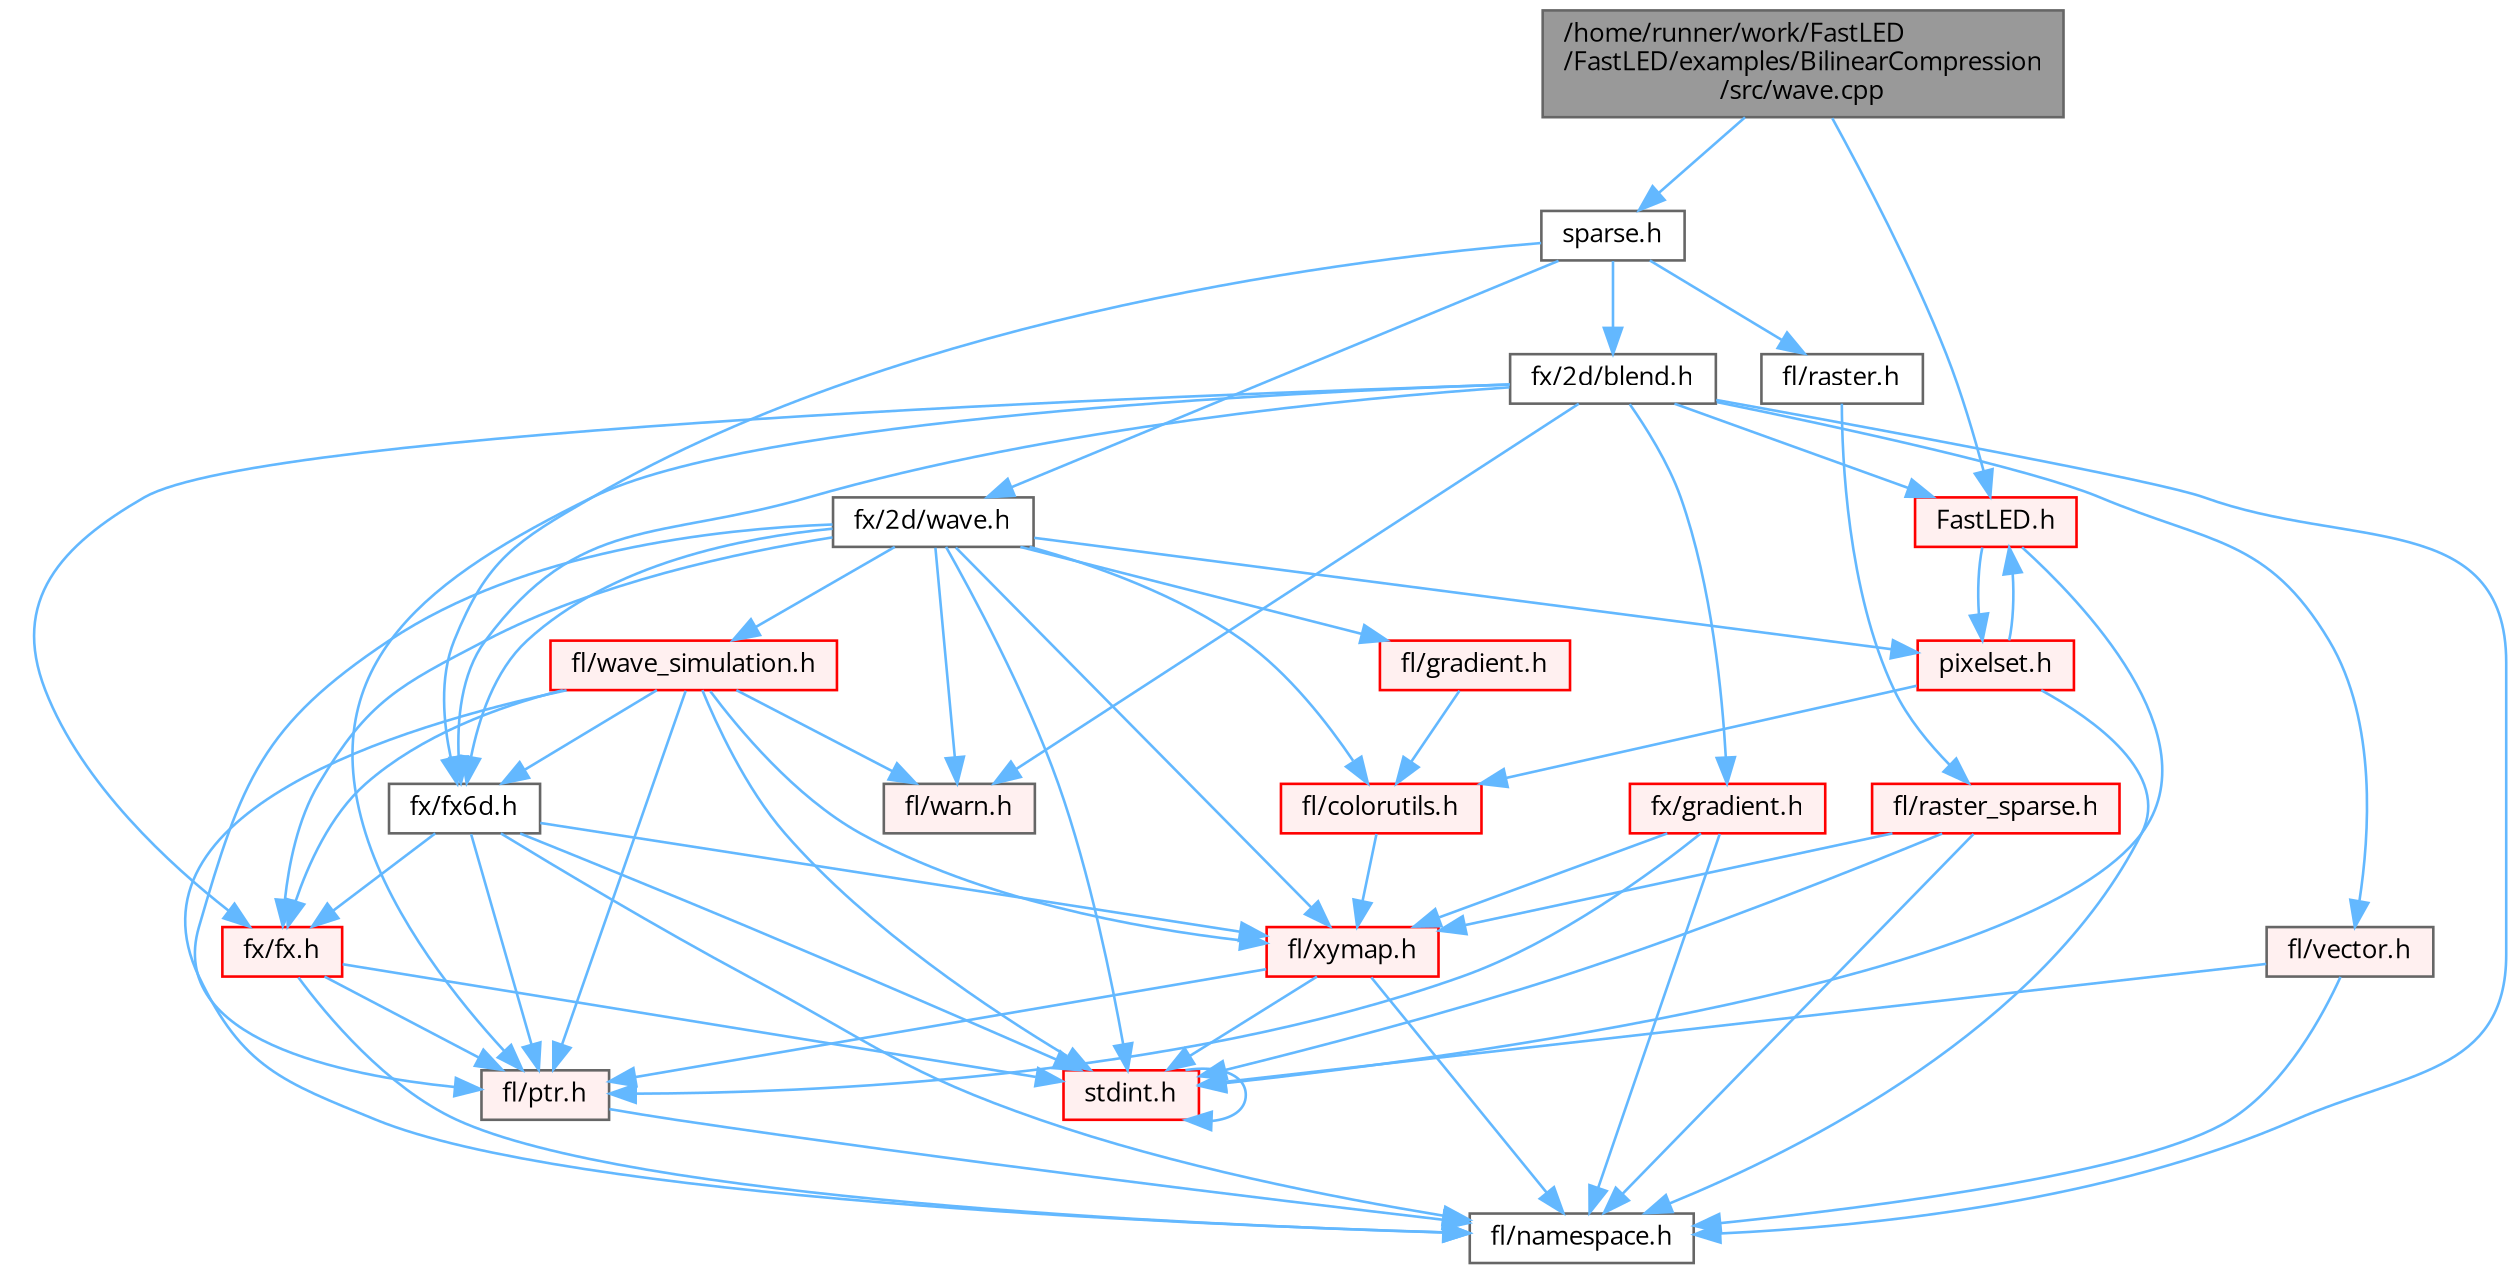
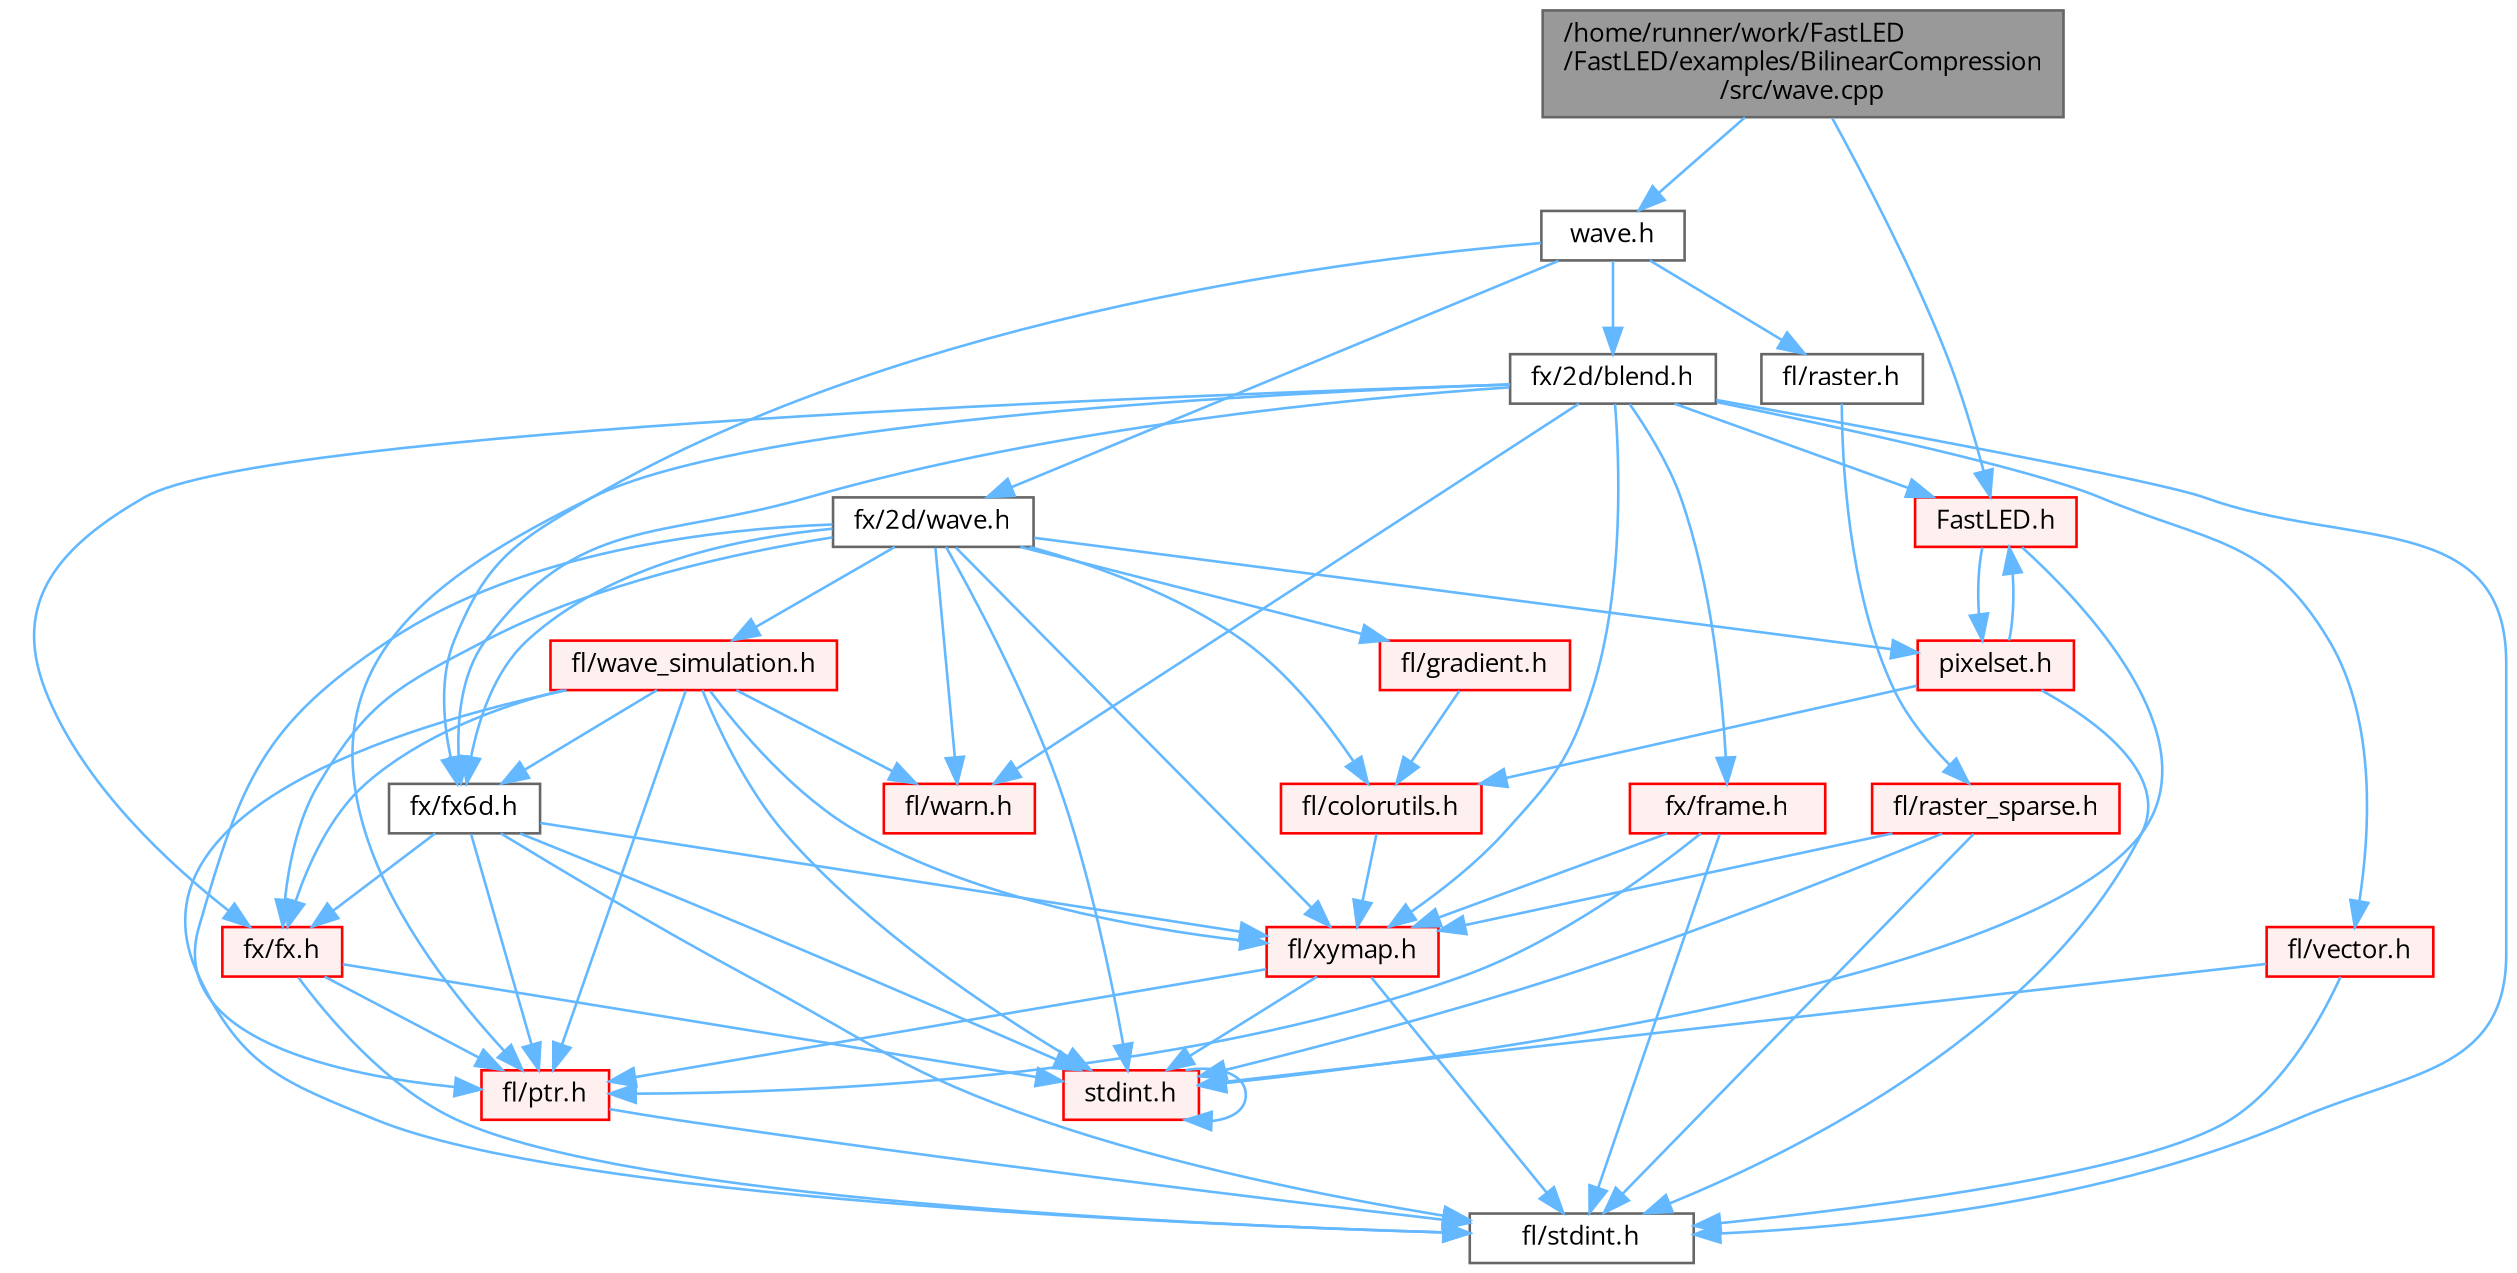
(1613, 236) -> (1613, 236)
none -> (1592, 691)
(959, 809) -> (959, 809)
(1728, 809) -> (1728, 809)
(2350, 952) -> (2350, 952)
(545, 1095) -> (545, 1095)
(1582, 1238) -> (1582, 1238)
